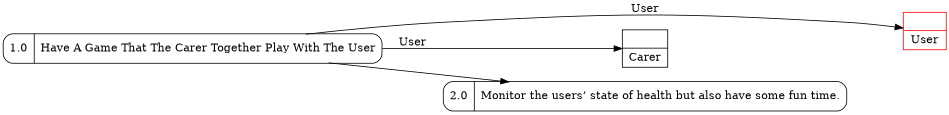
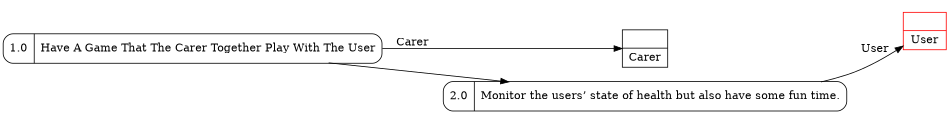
(600, 16) -> (860, 70)
(413, 43) -> (413, 43)
